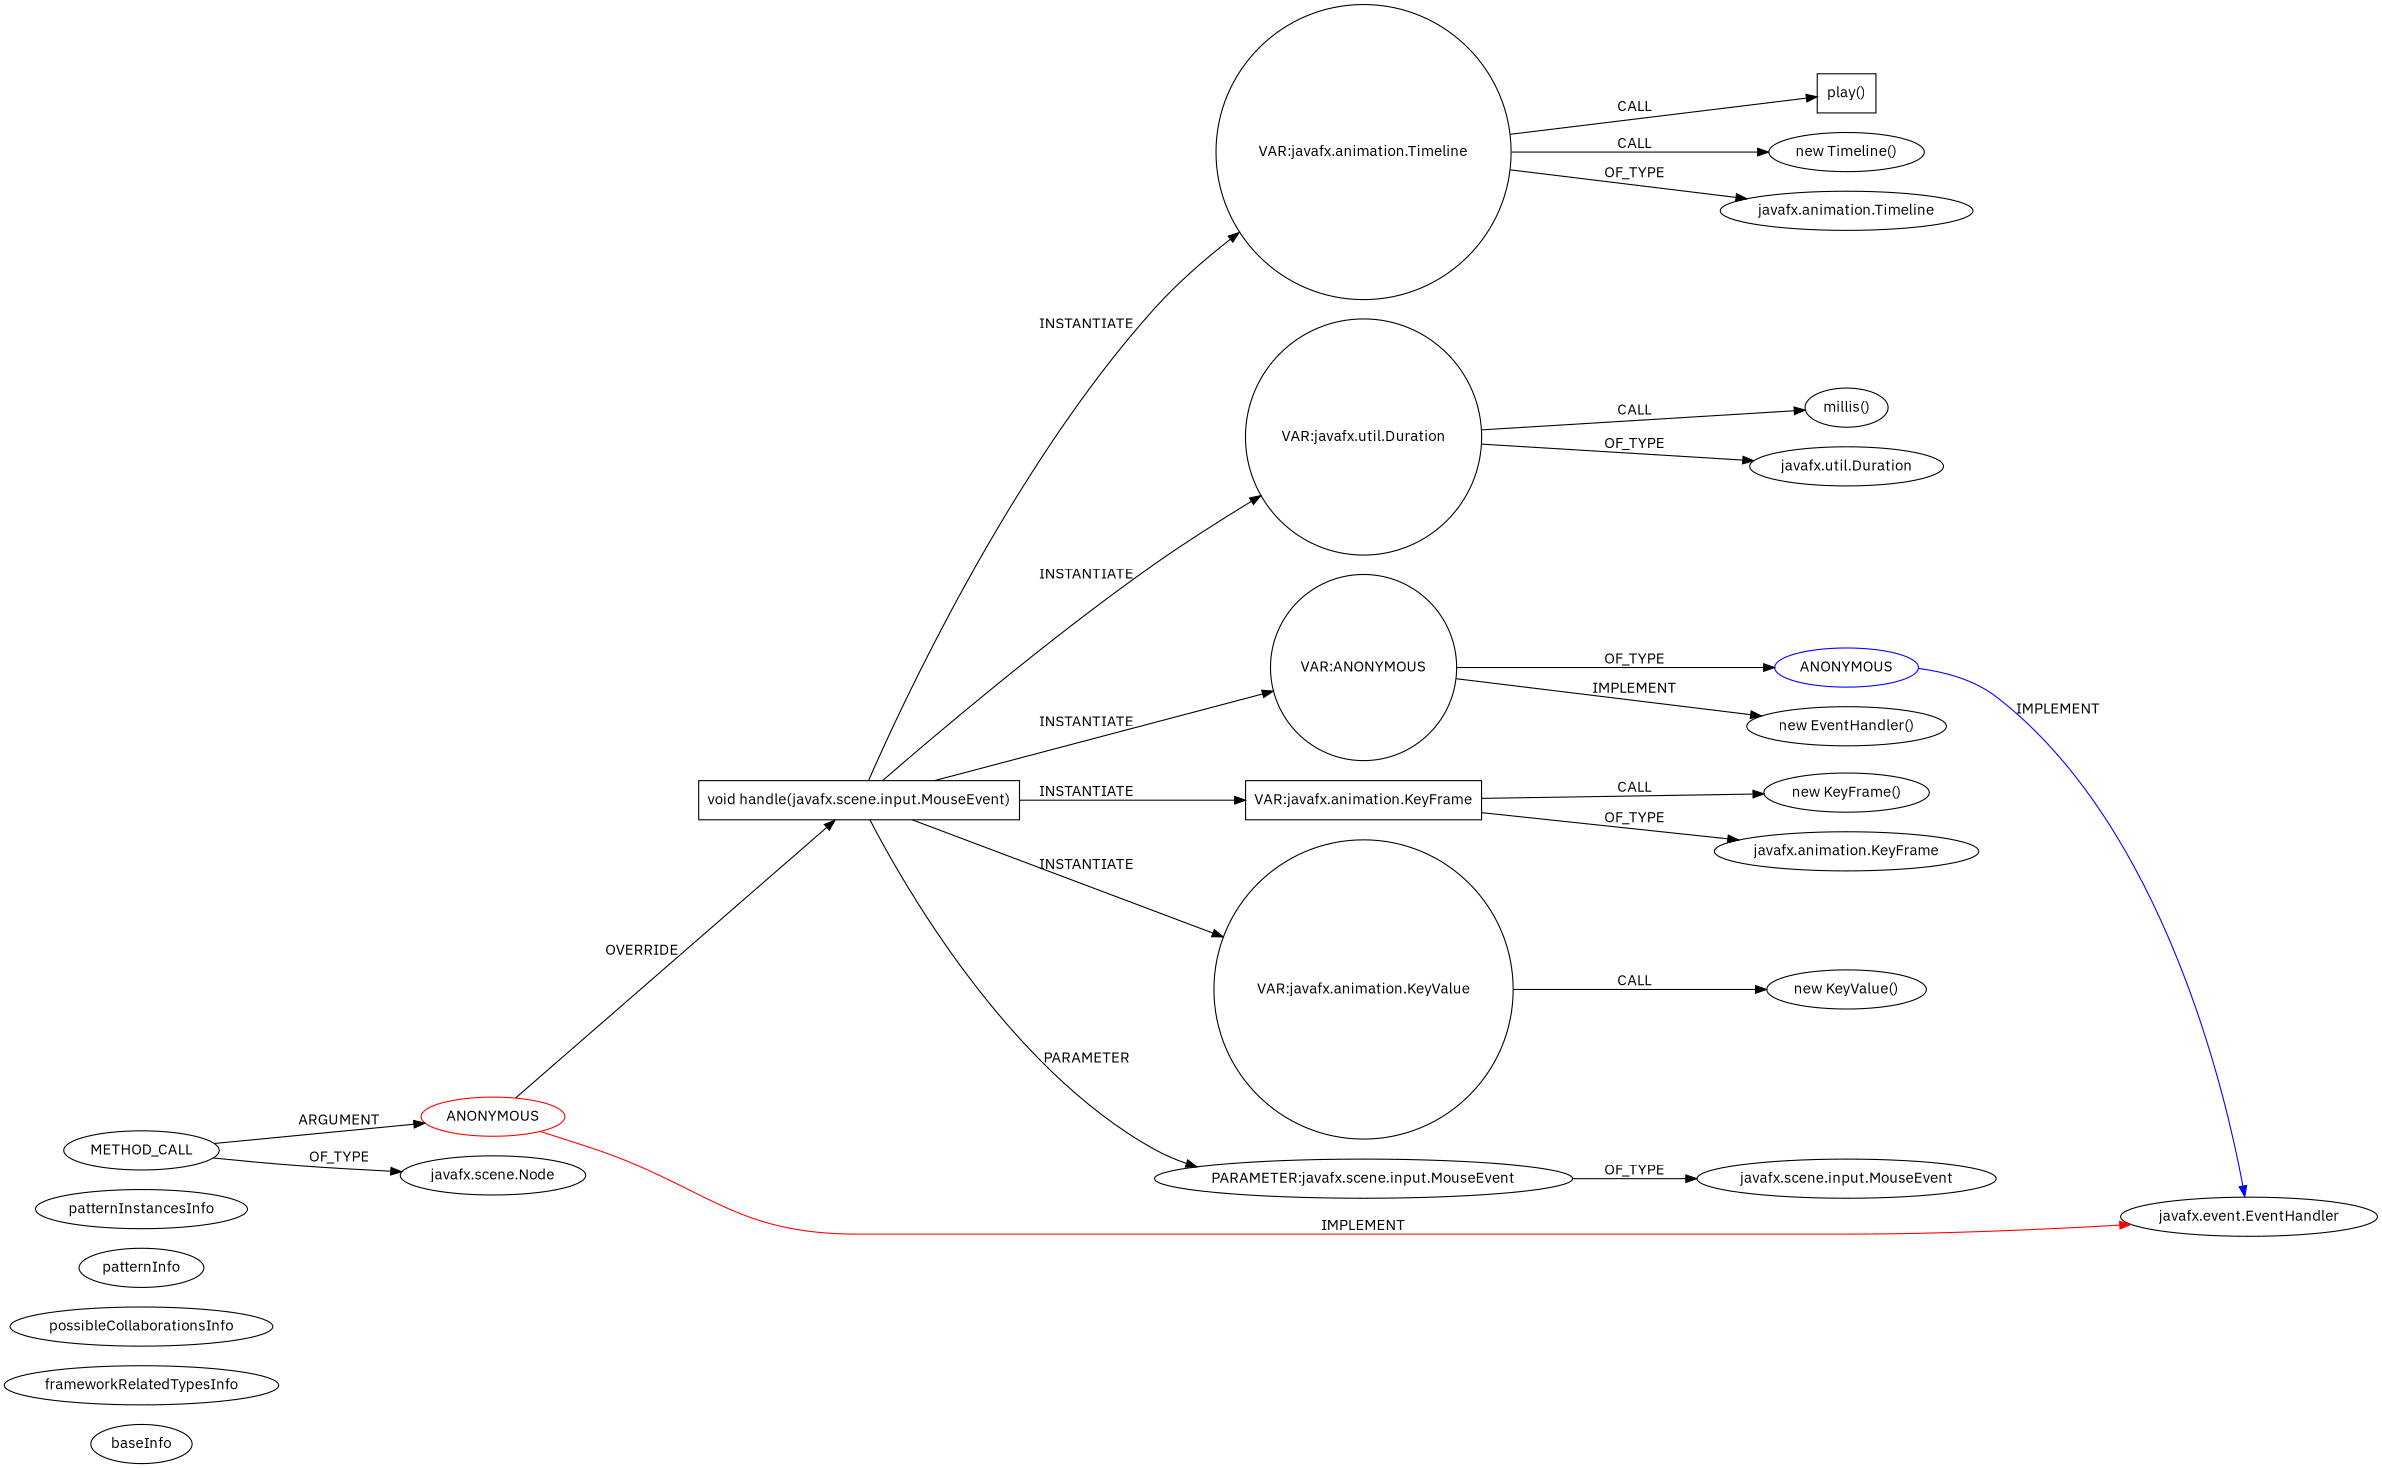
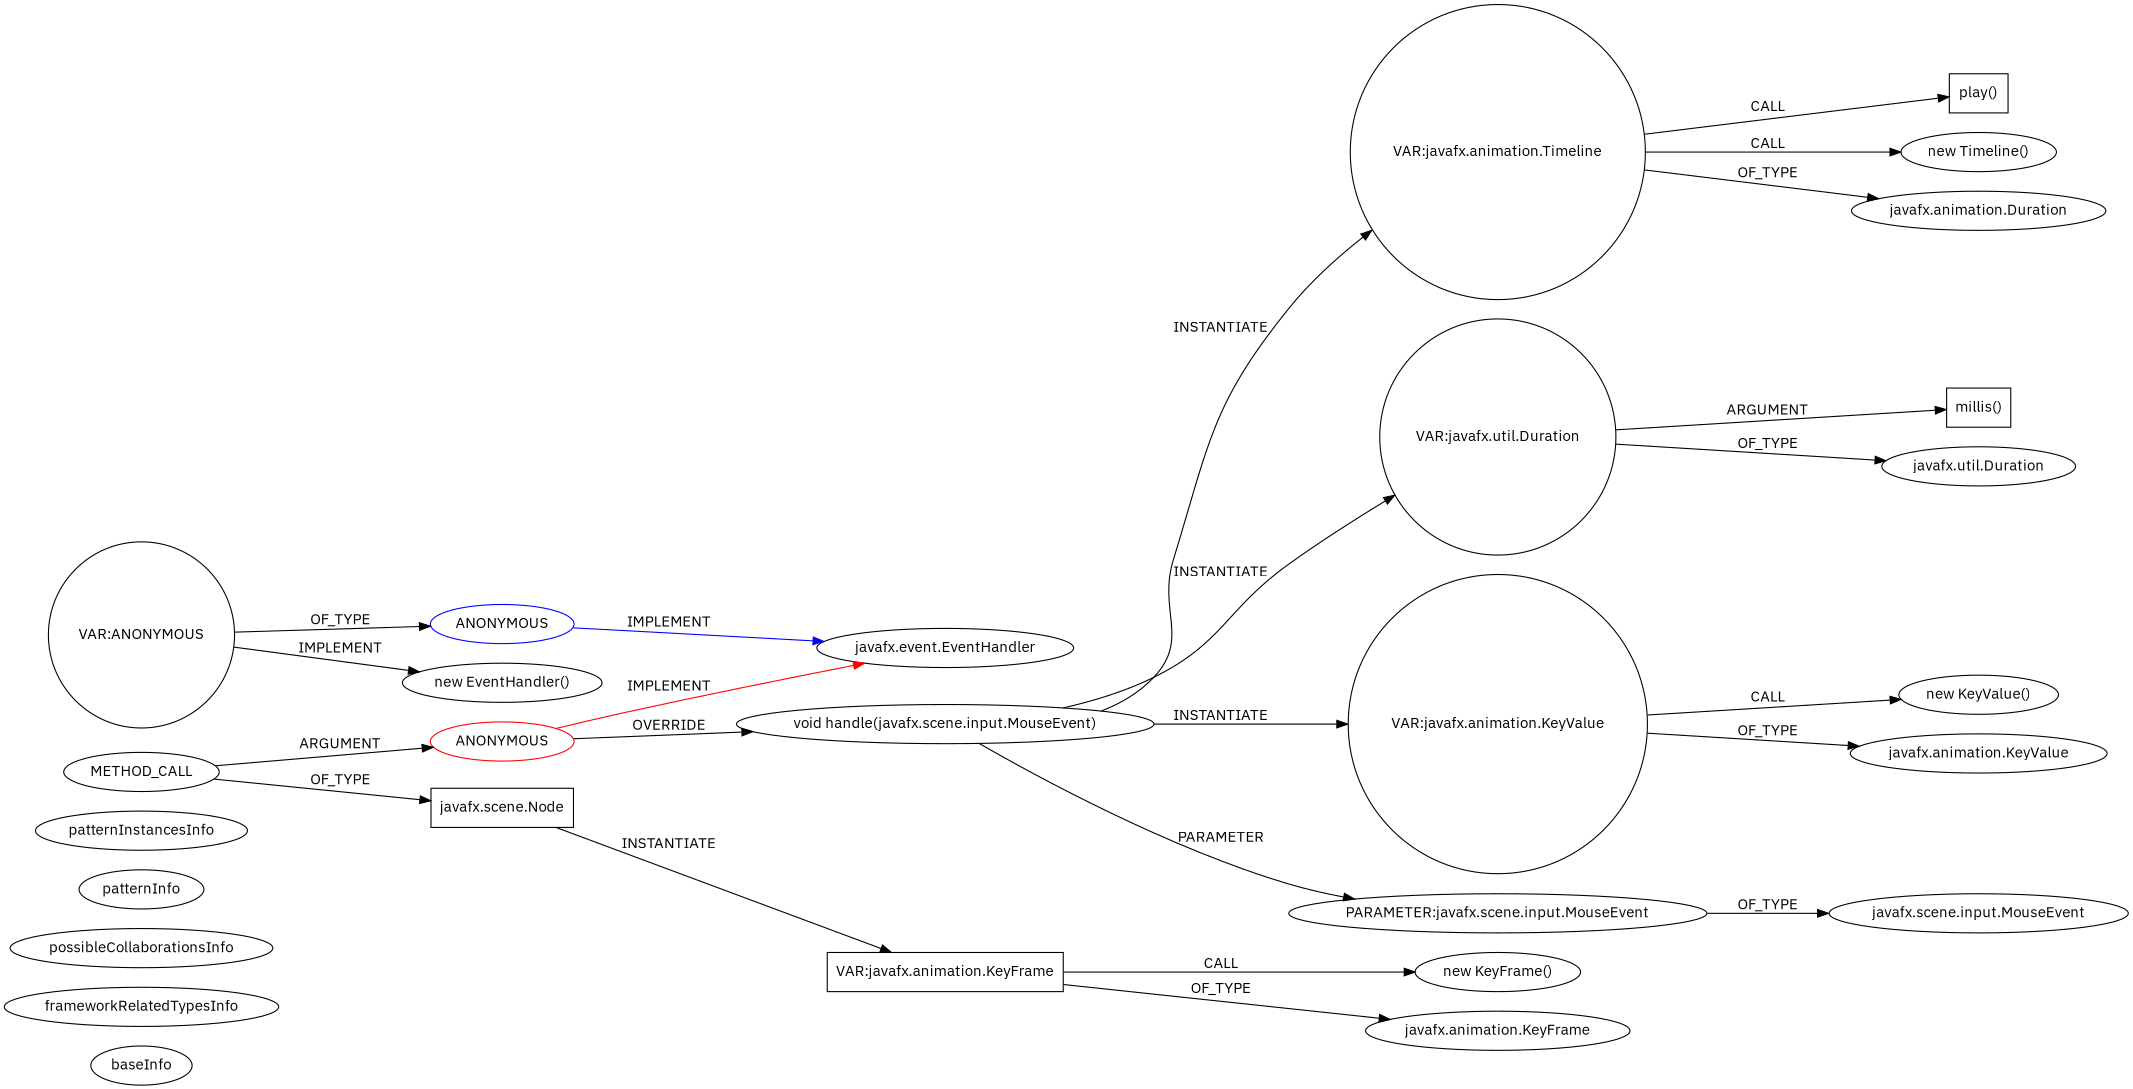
(1847, 211) -> (1979, 211)
(1847, 408) -> (1979, 408)
(1635, 410) -> (1768, 410)
(1098, 737) -> none
none -> (1979, 753)
(859, 800) -> (945, 724)
(1127, 800) -> (719, 888)
(493, 1175) -> (502, 808)
